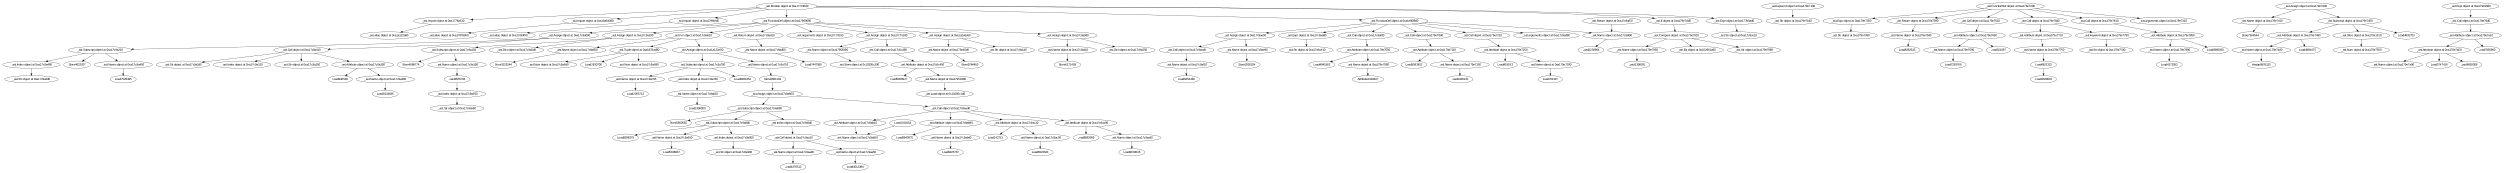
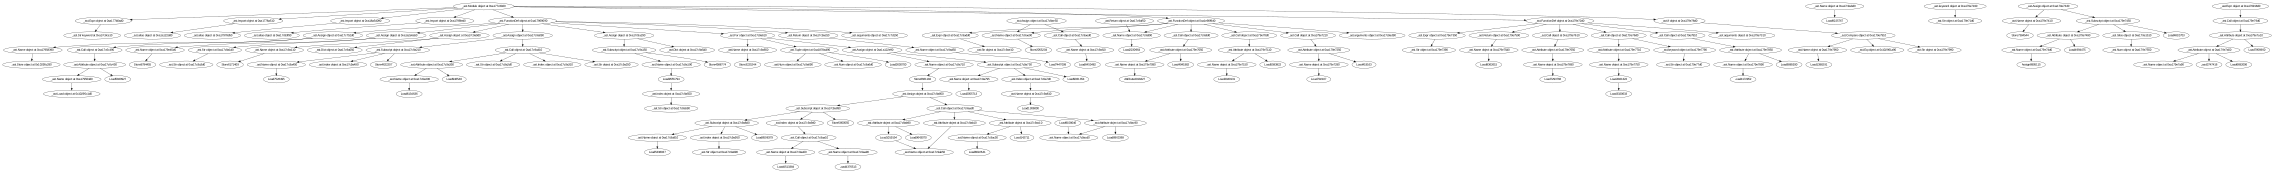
none -> (943, 13)
(1319, 28) -> (1081, 29)
(1738, 35) -> (92, 35)
(1998, 50) -> none
(31, 71) -> (201, 57)
(951, 129) -> (889, 129)
(1132, 144) -> (1068, 129)
